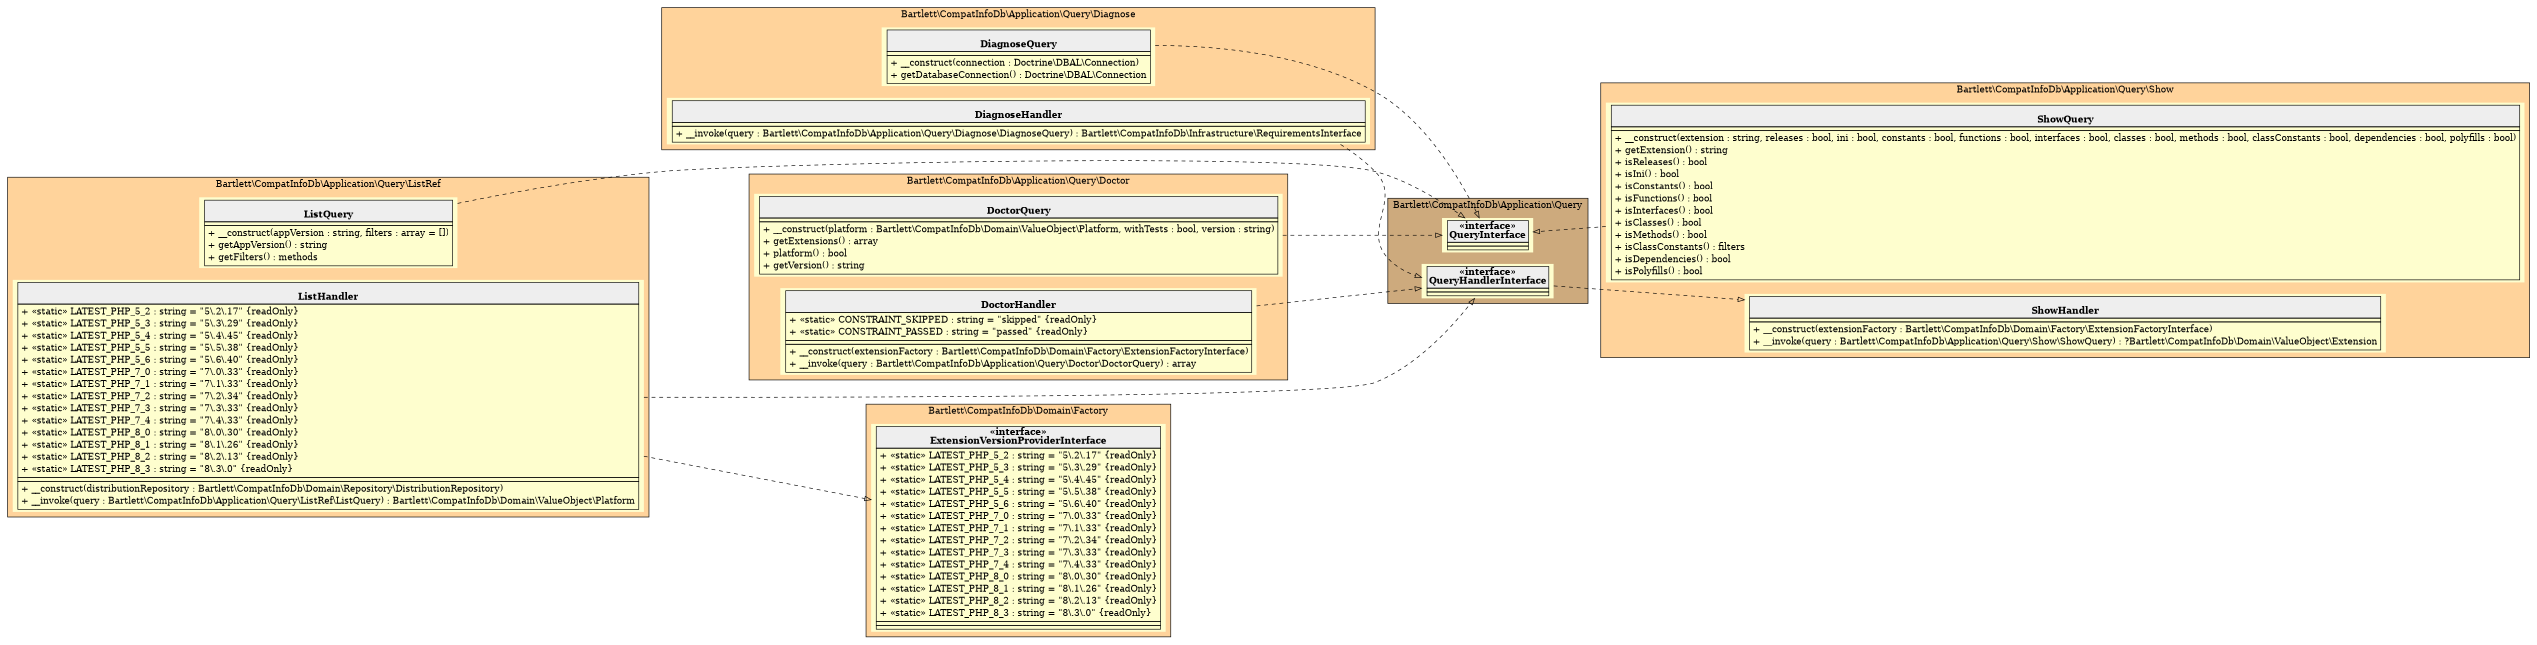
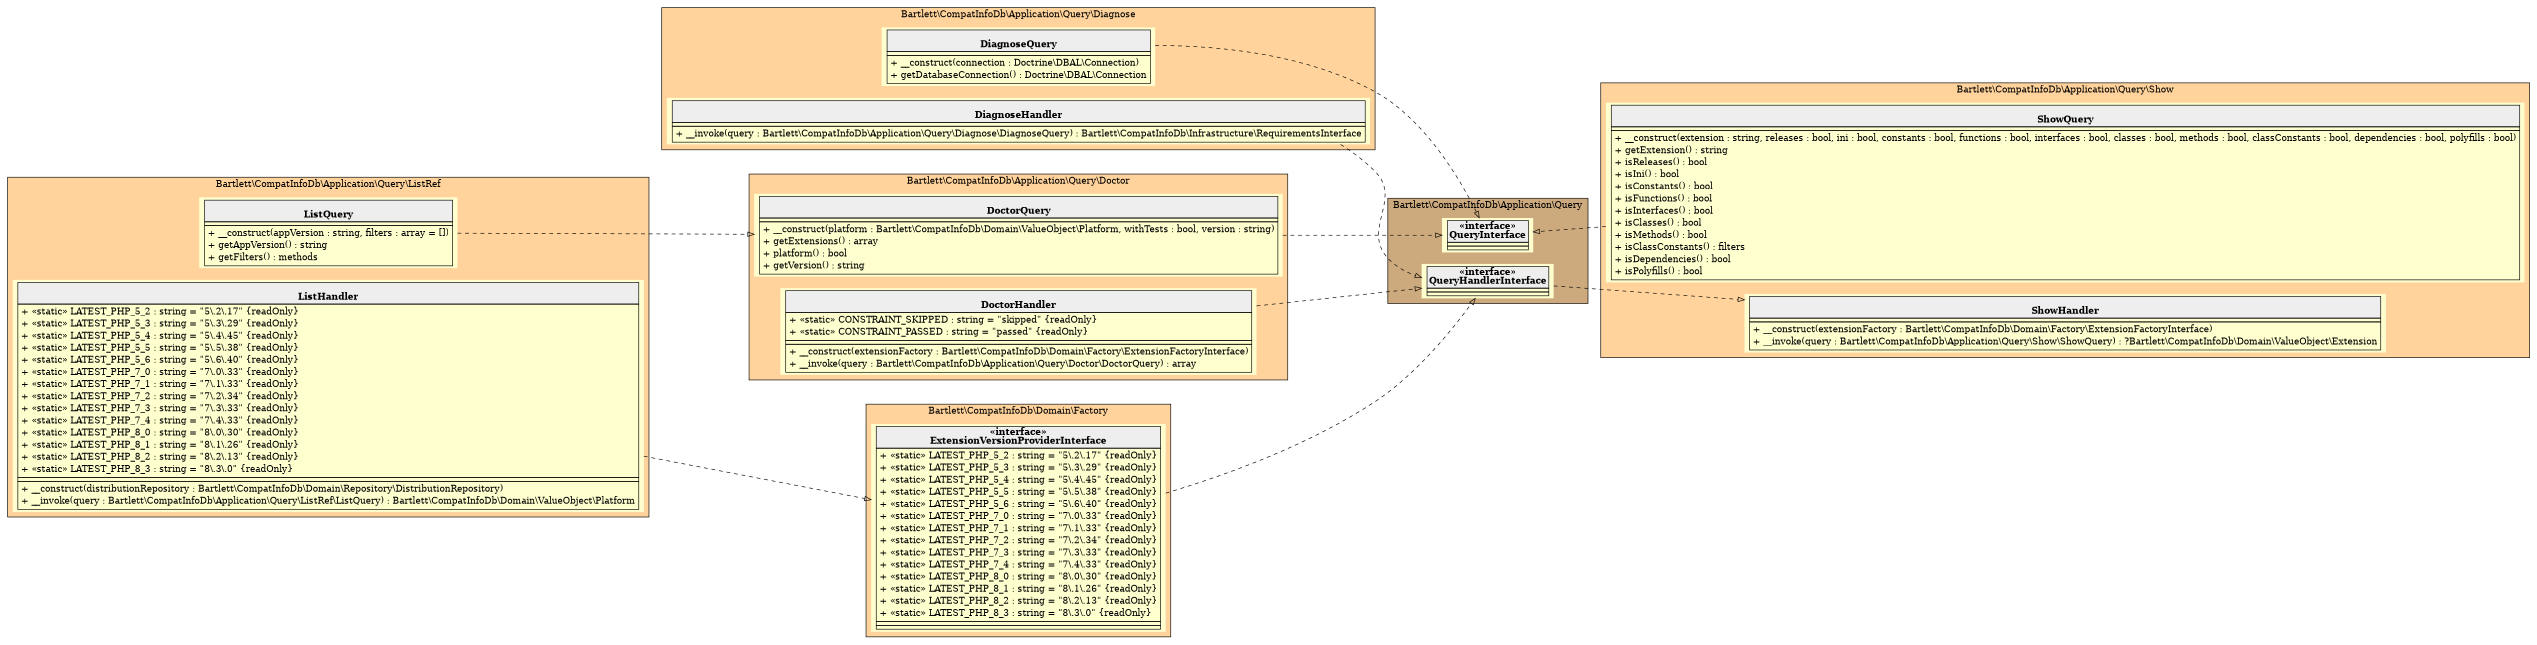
(963, 162) -> (603, 234)
(1072, 395) -> (1336, 425)
